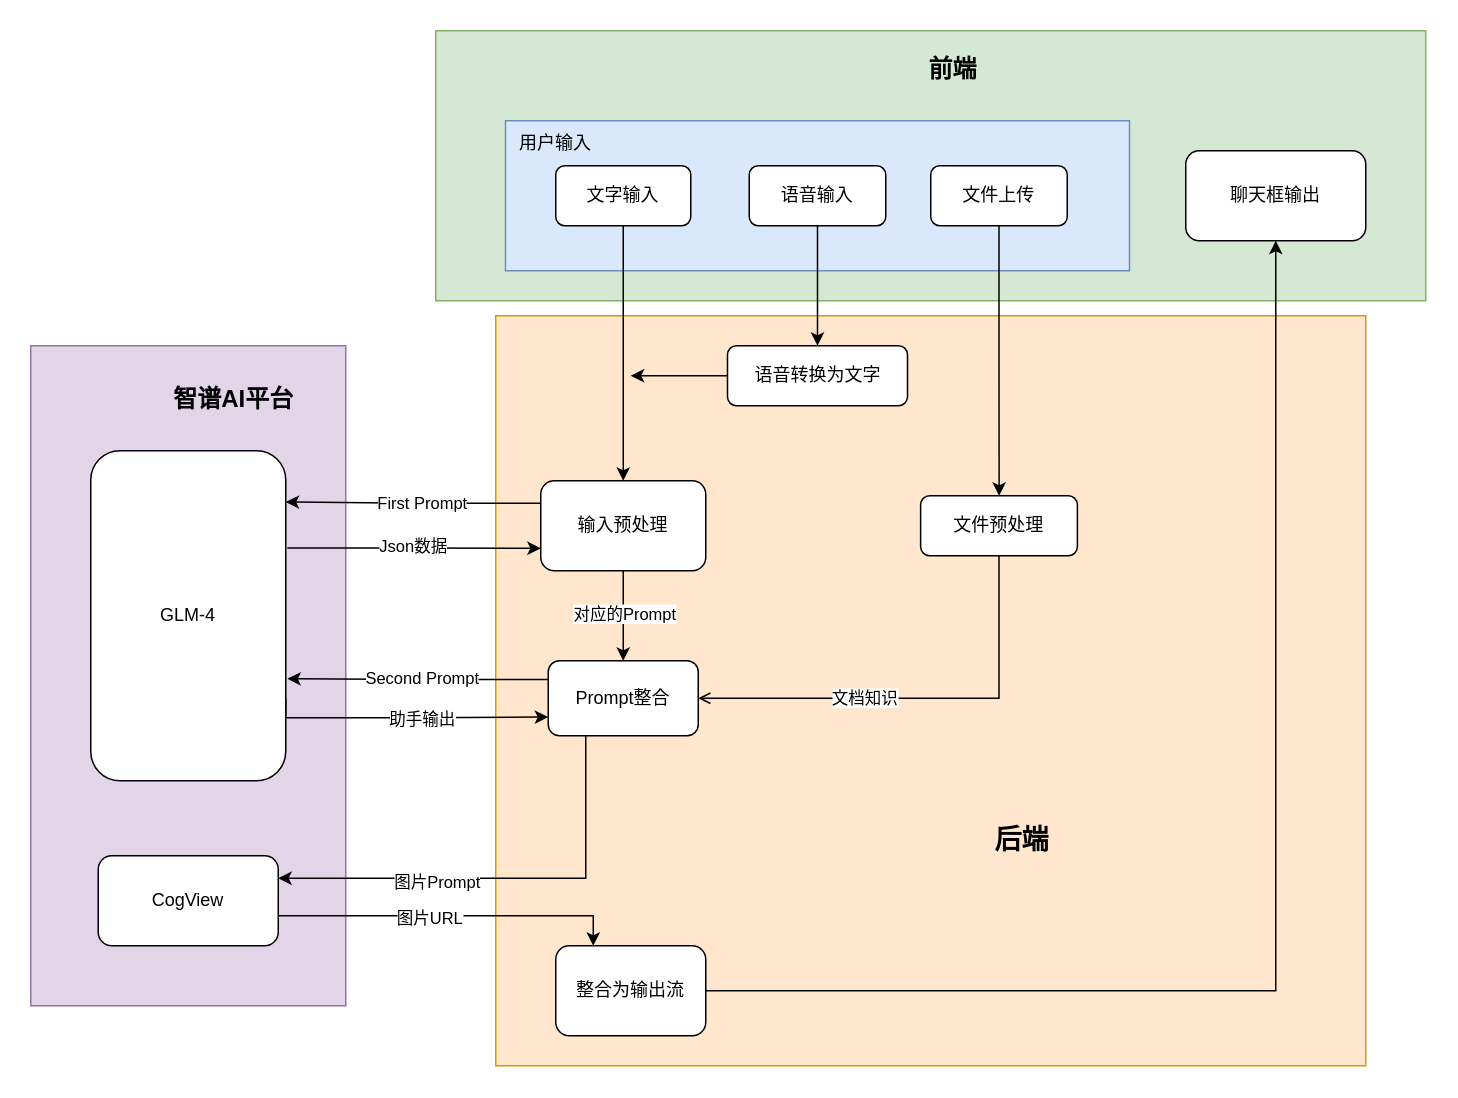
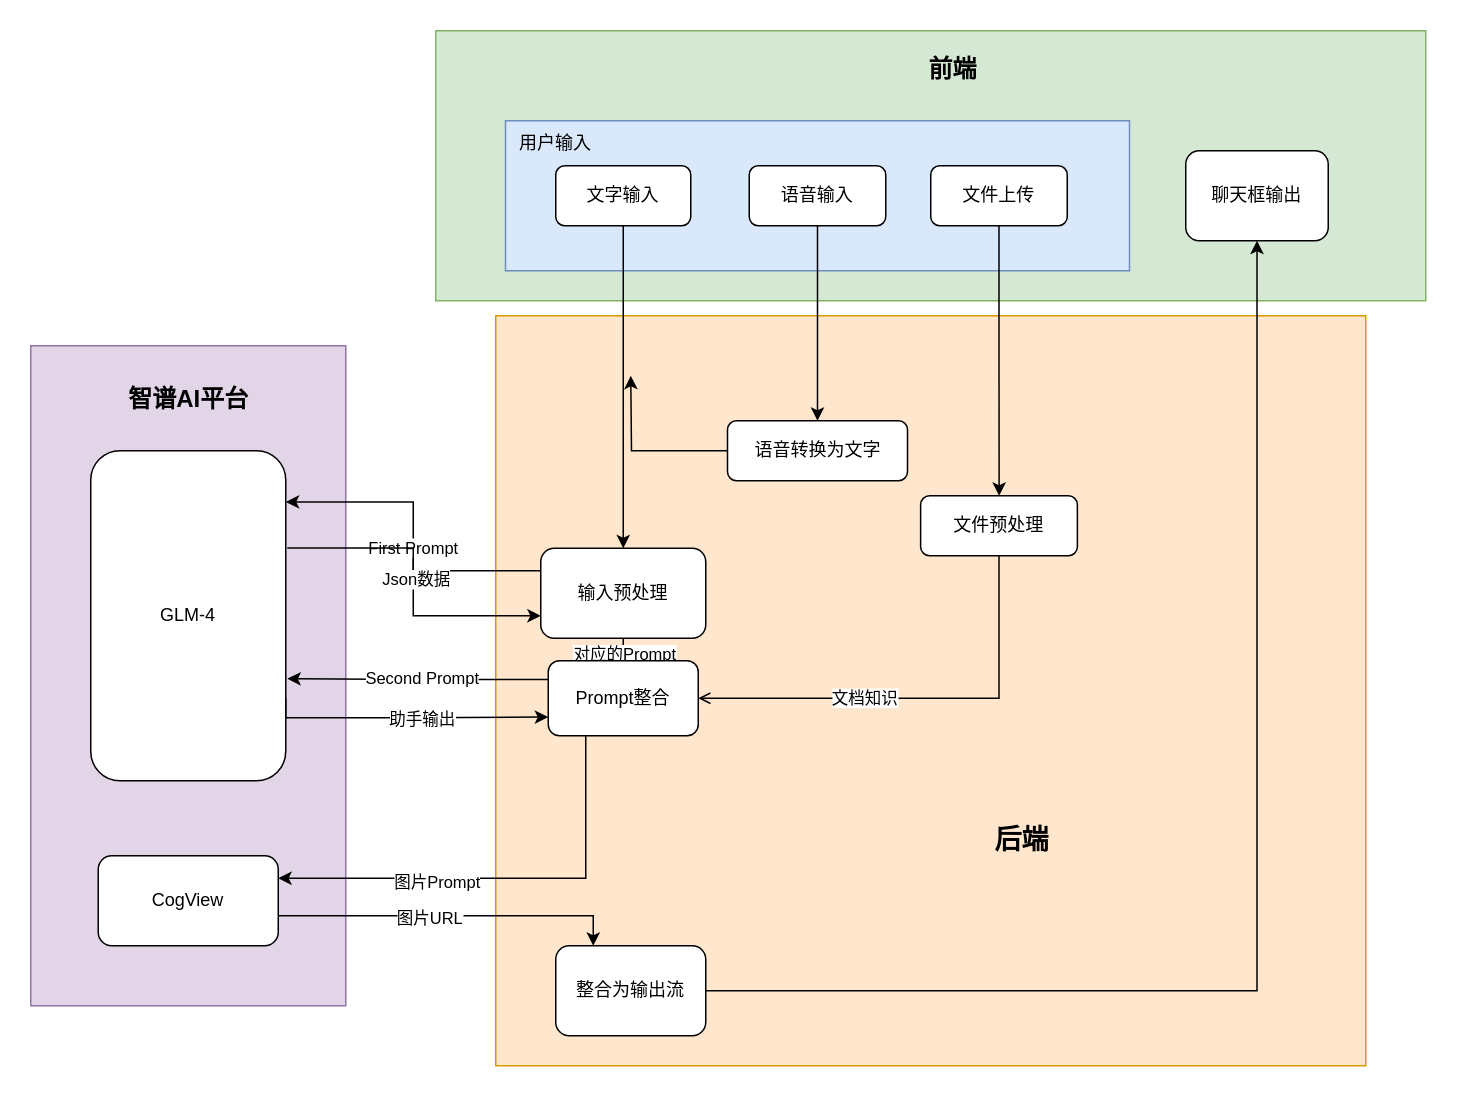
(1276, 196) -> (1257, 196)
(818, 376) -> (818, 451)
(233, 398) -> (188, 398)
(623, 526) -> (623, 593)
